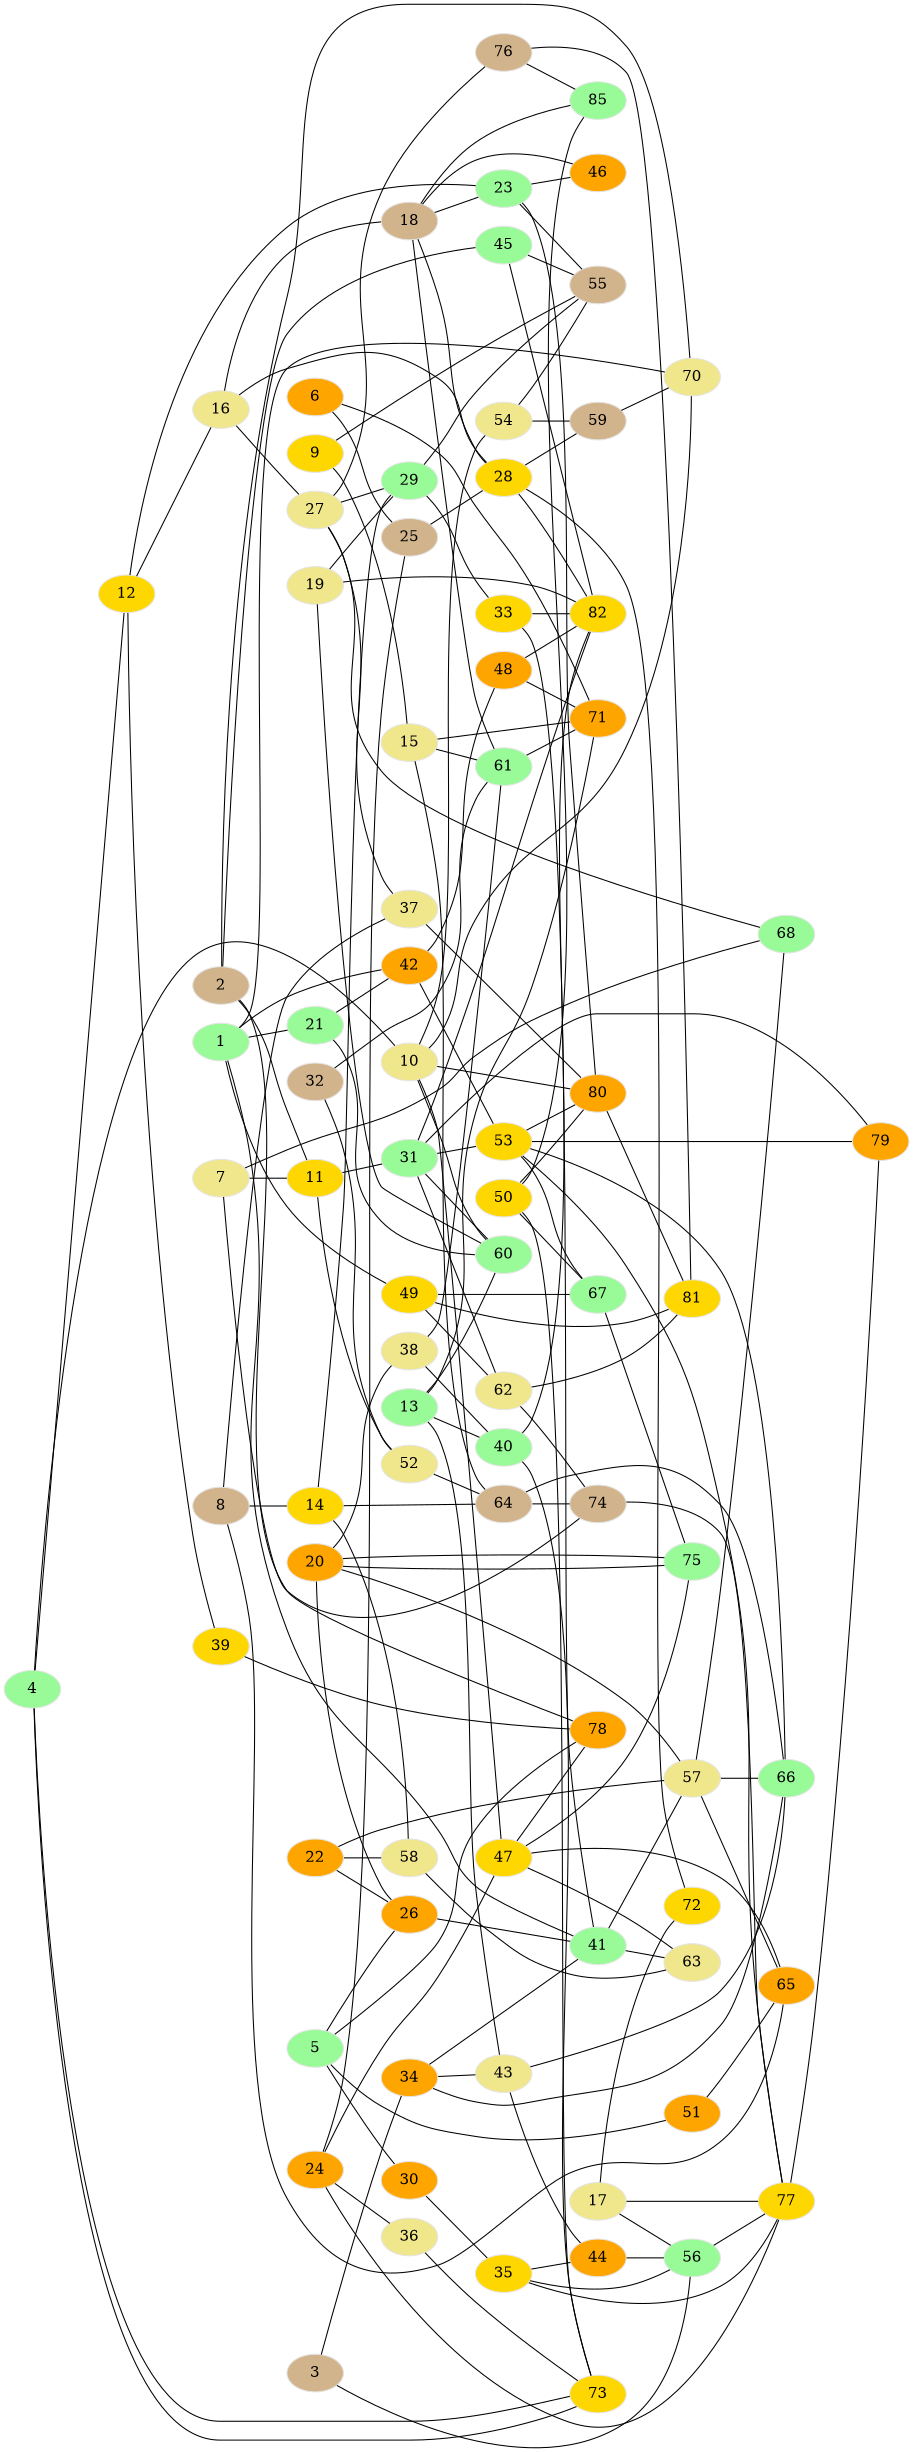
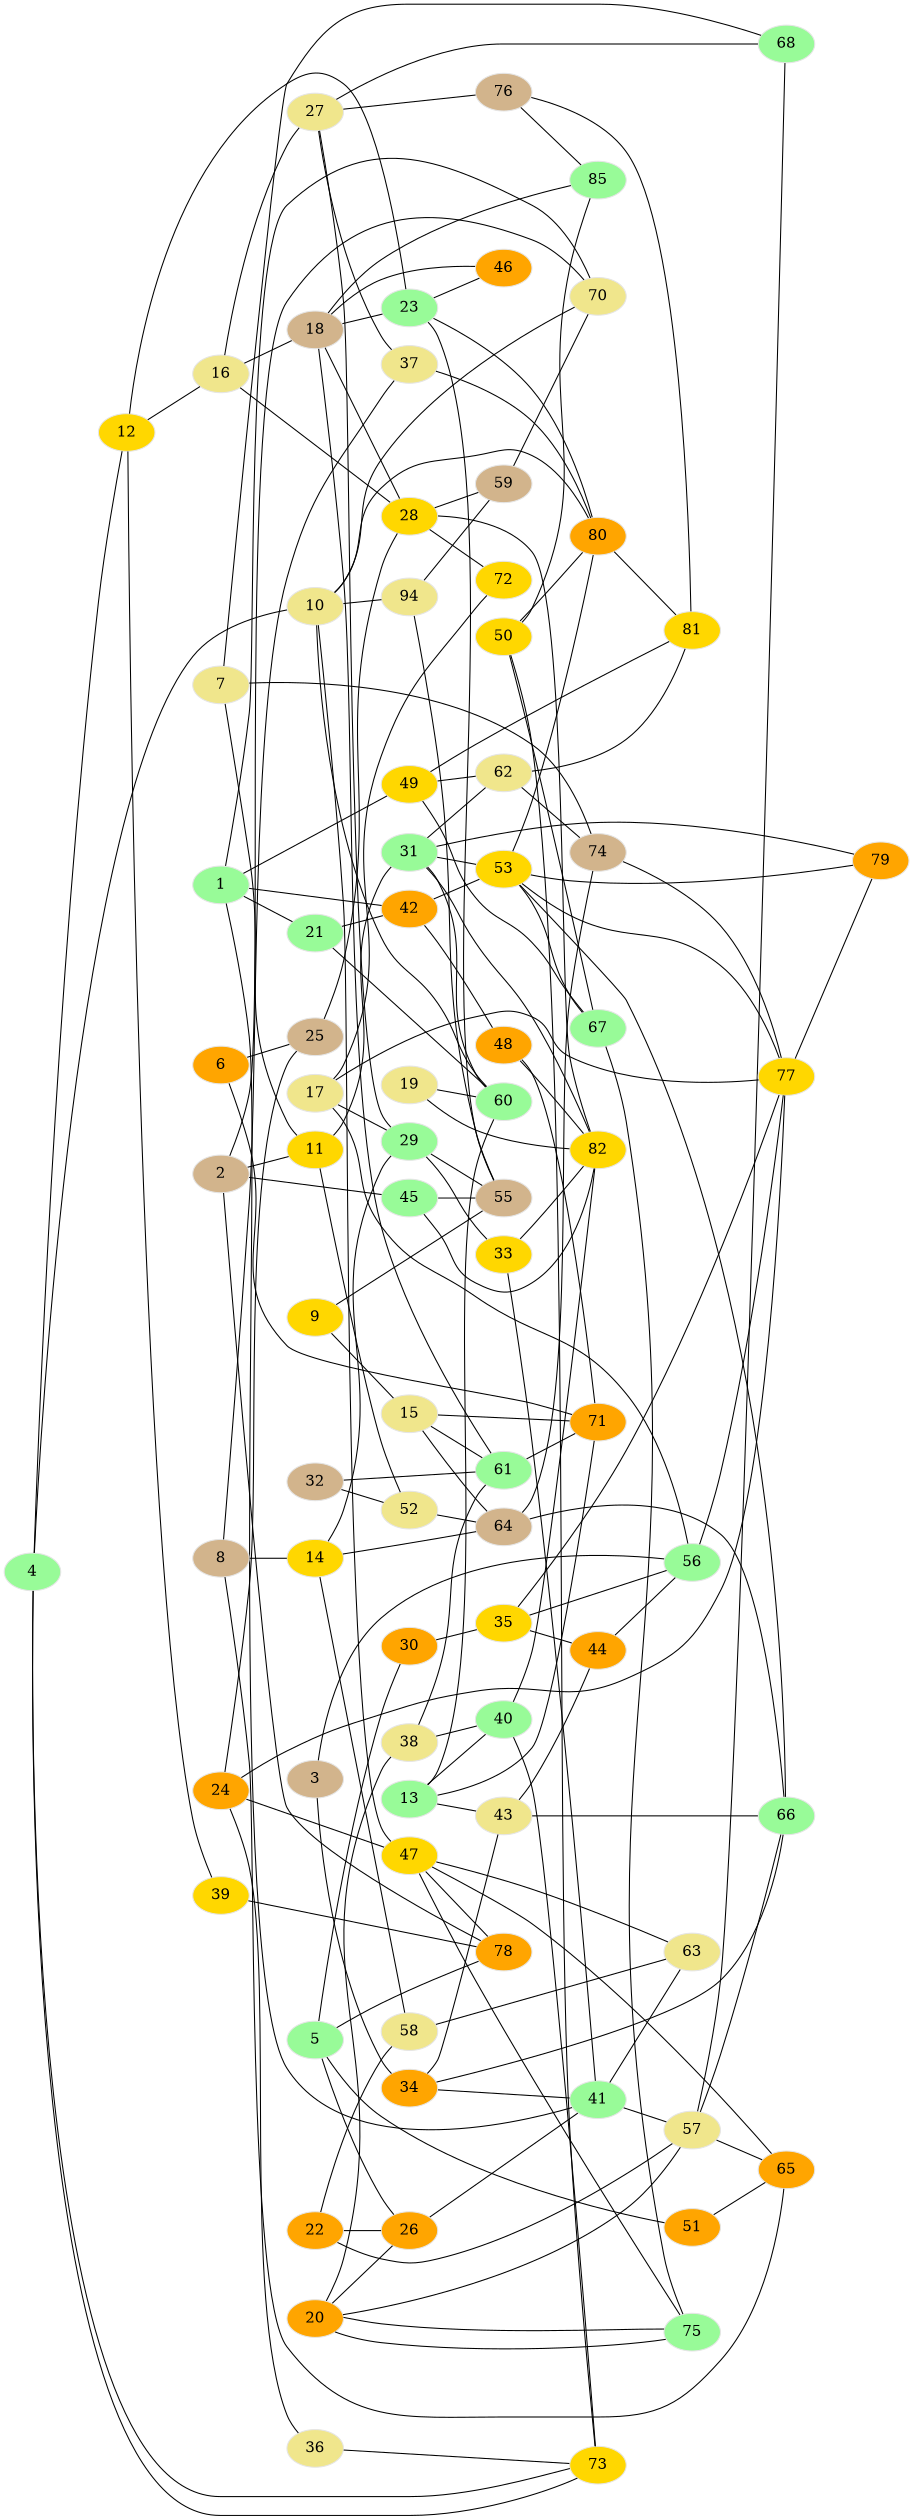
(504, 421) -> (409, 597)
(359, 534) -> (358, 1115)
